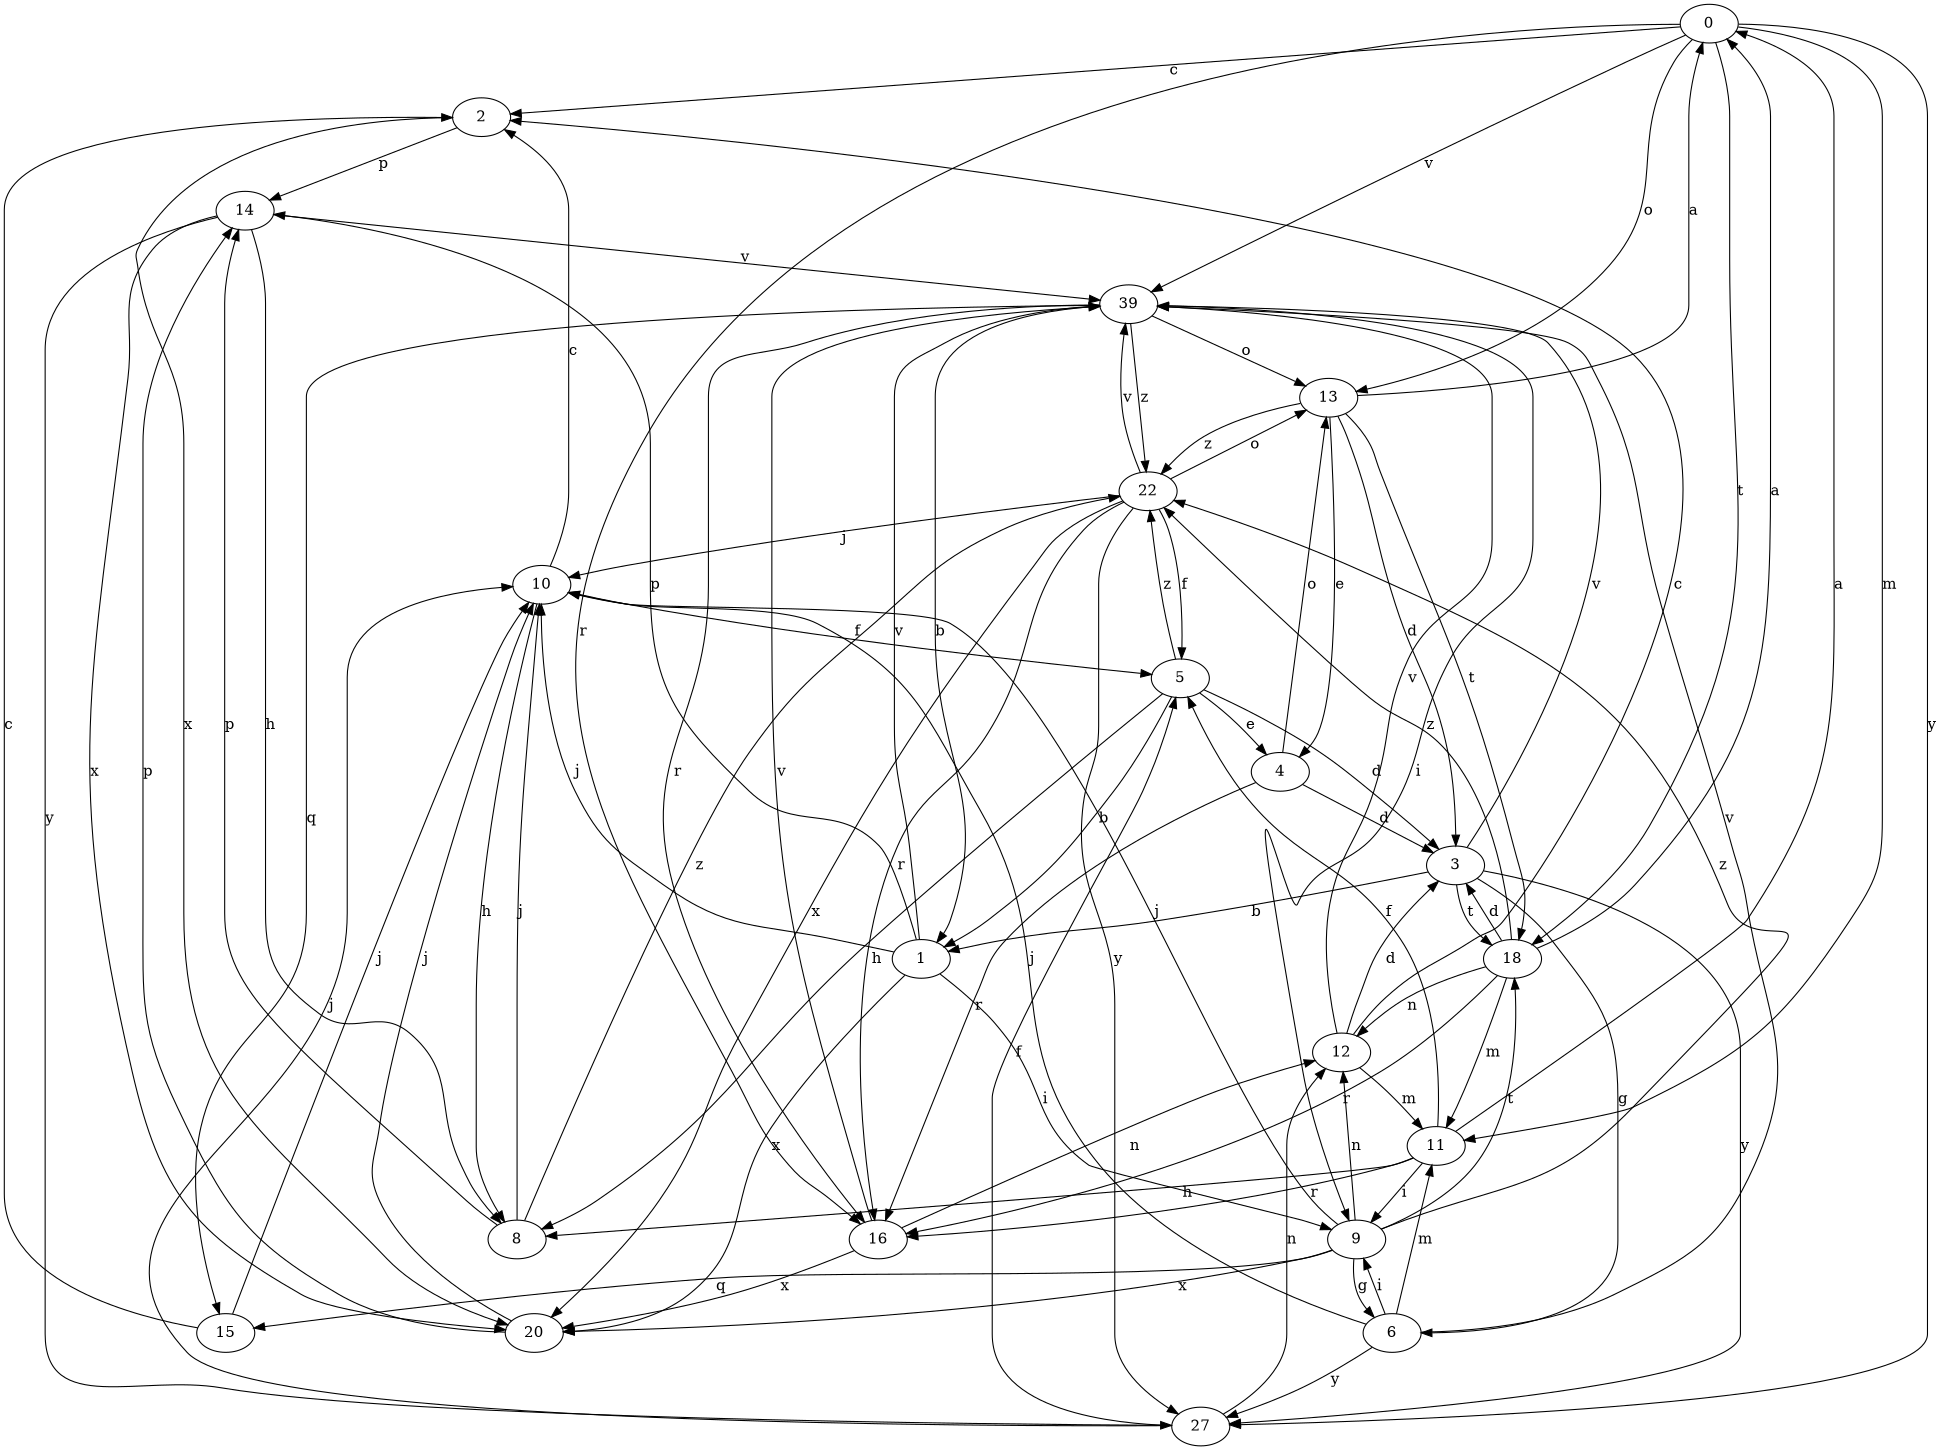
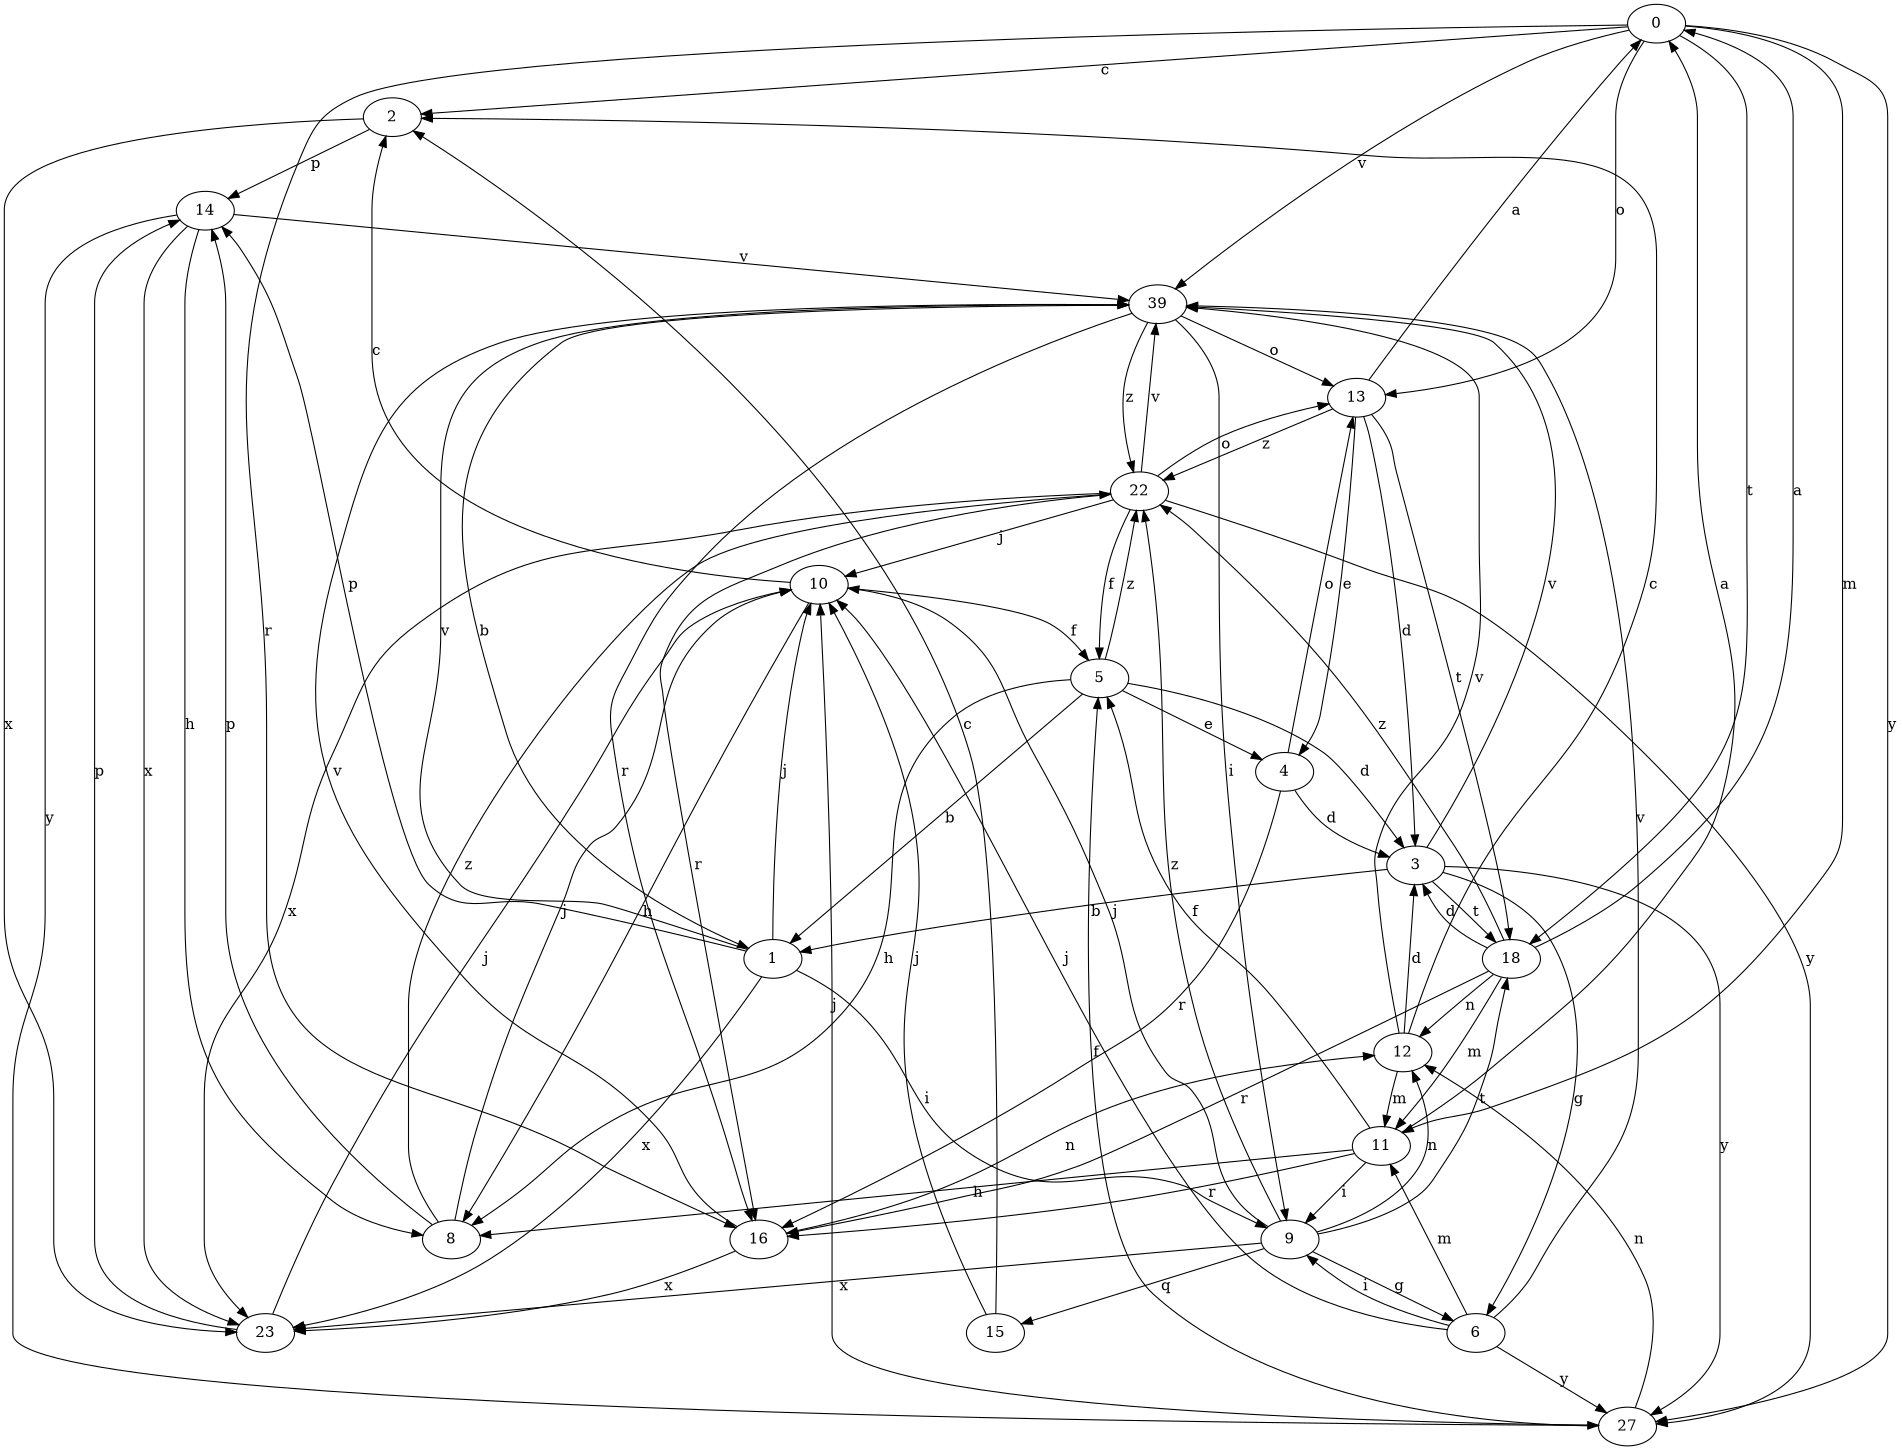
(306, 462) -> none
(534, 1333) -> (266, 1333)
